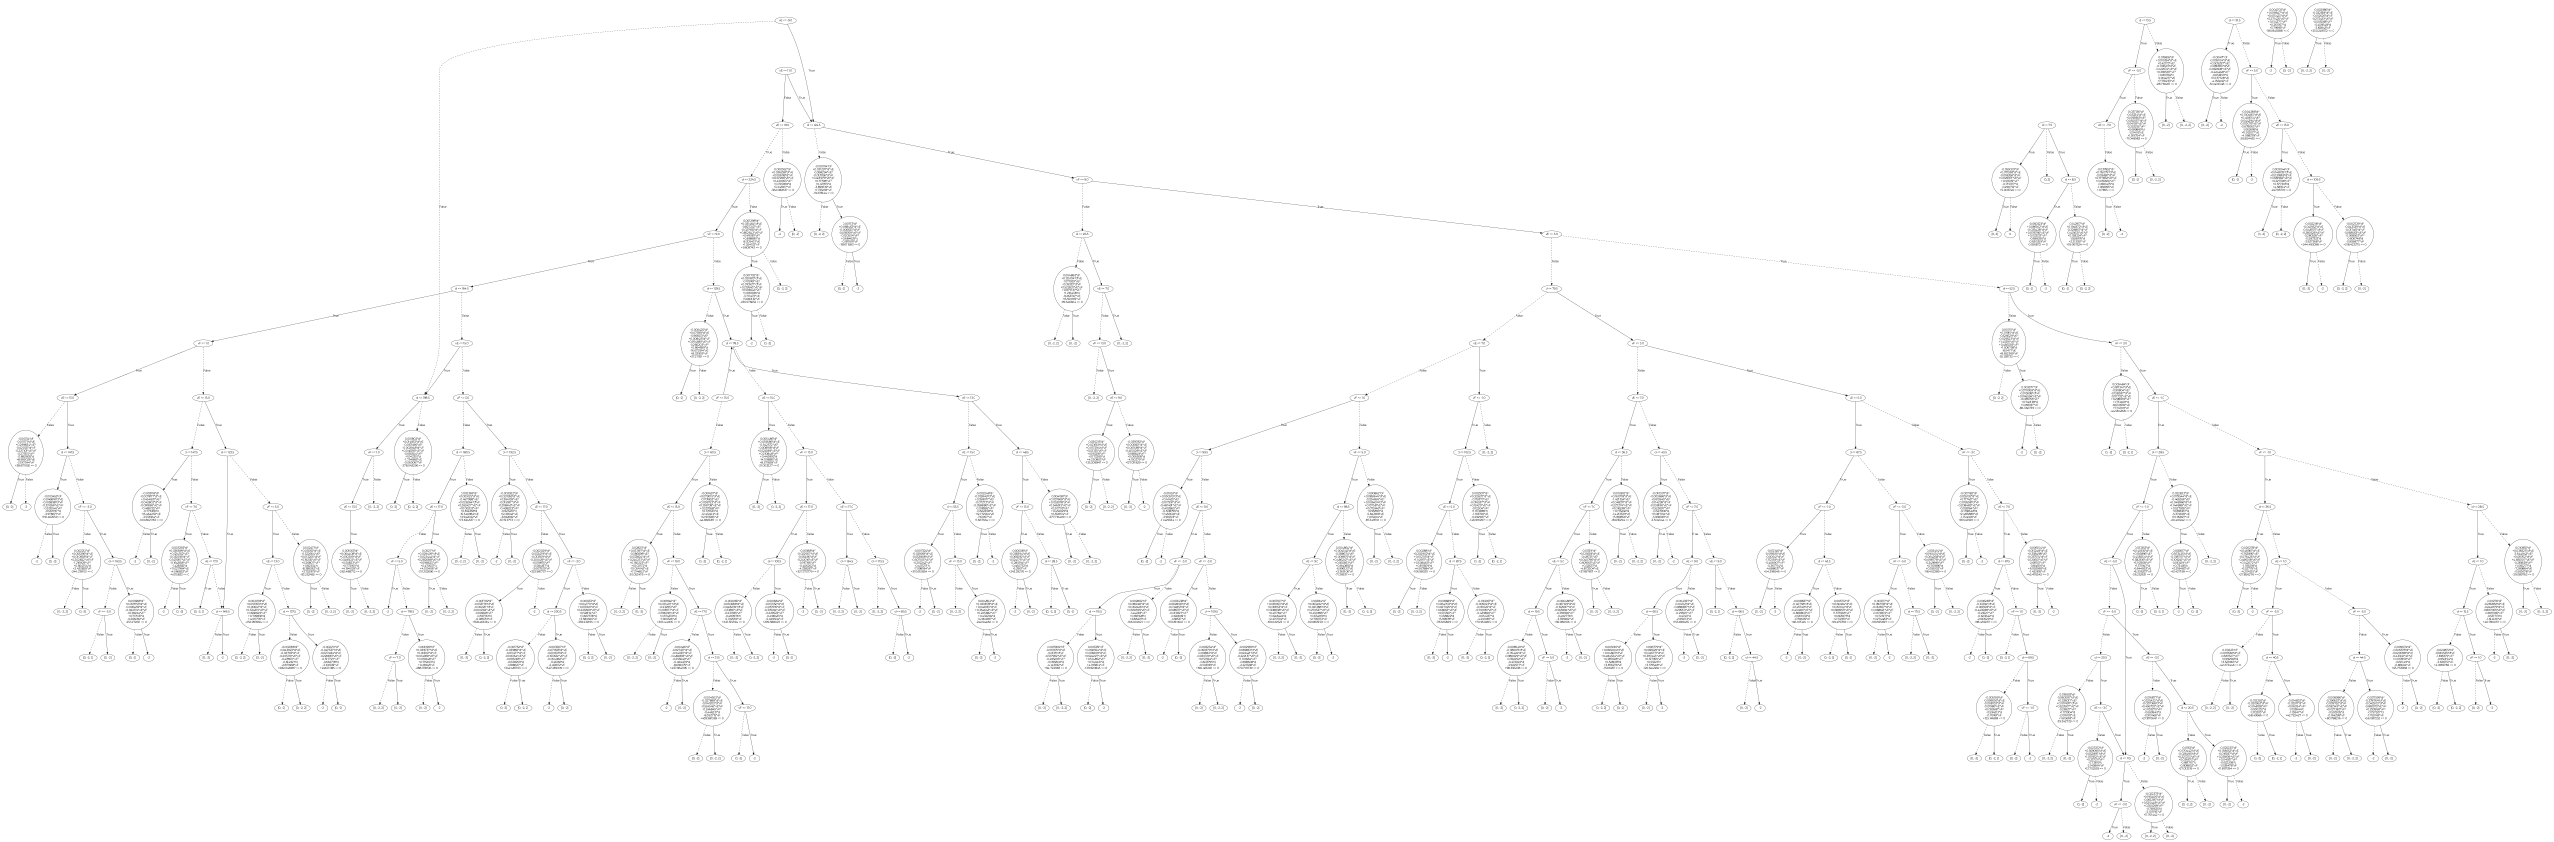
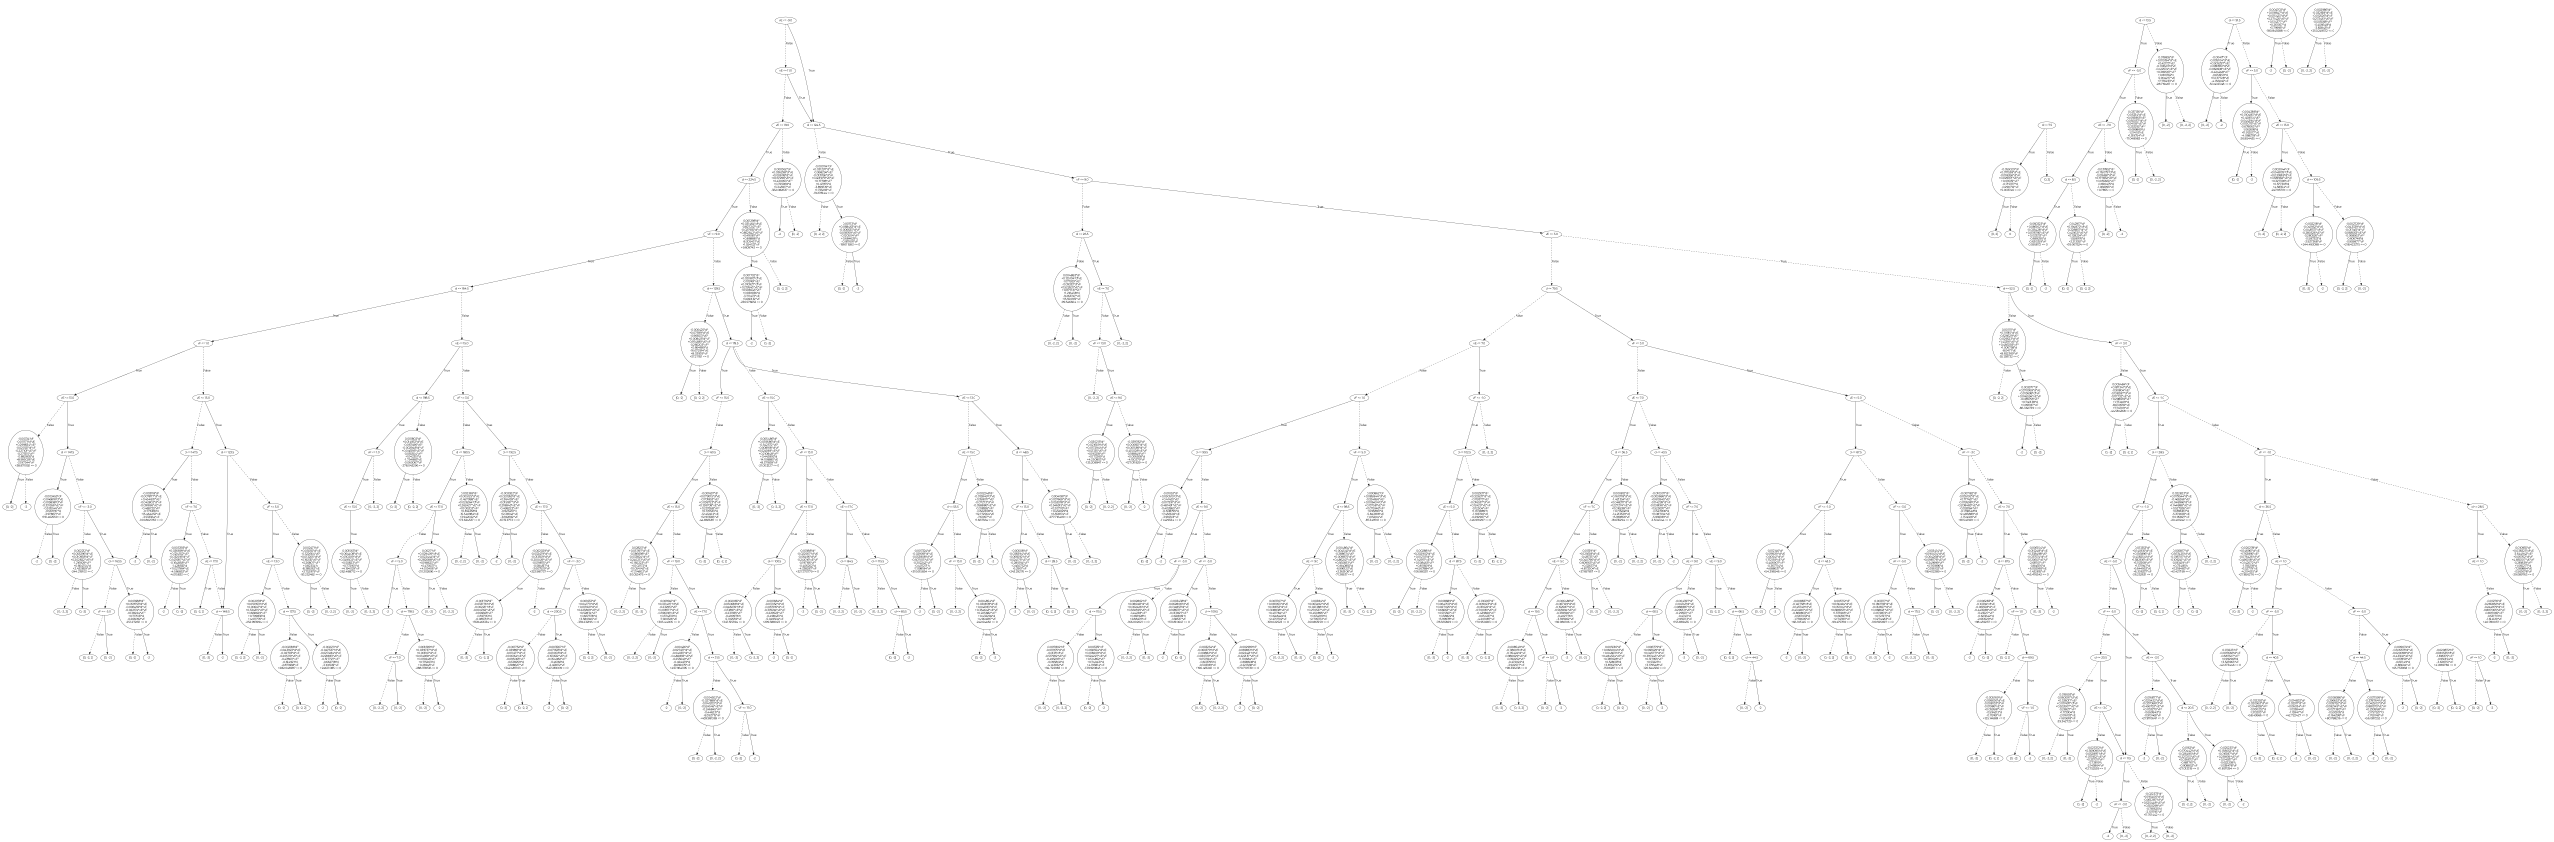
(446, 64) -> (786, 45)
(784, 97) -> (784, 97)
(766, 152) -> (766, 152)
(2058, 152) -> (2088, 152)
(728, 372) -> (721, 369)
(2463, 612) -> none
